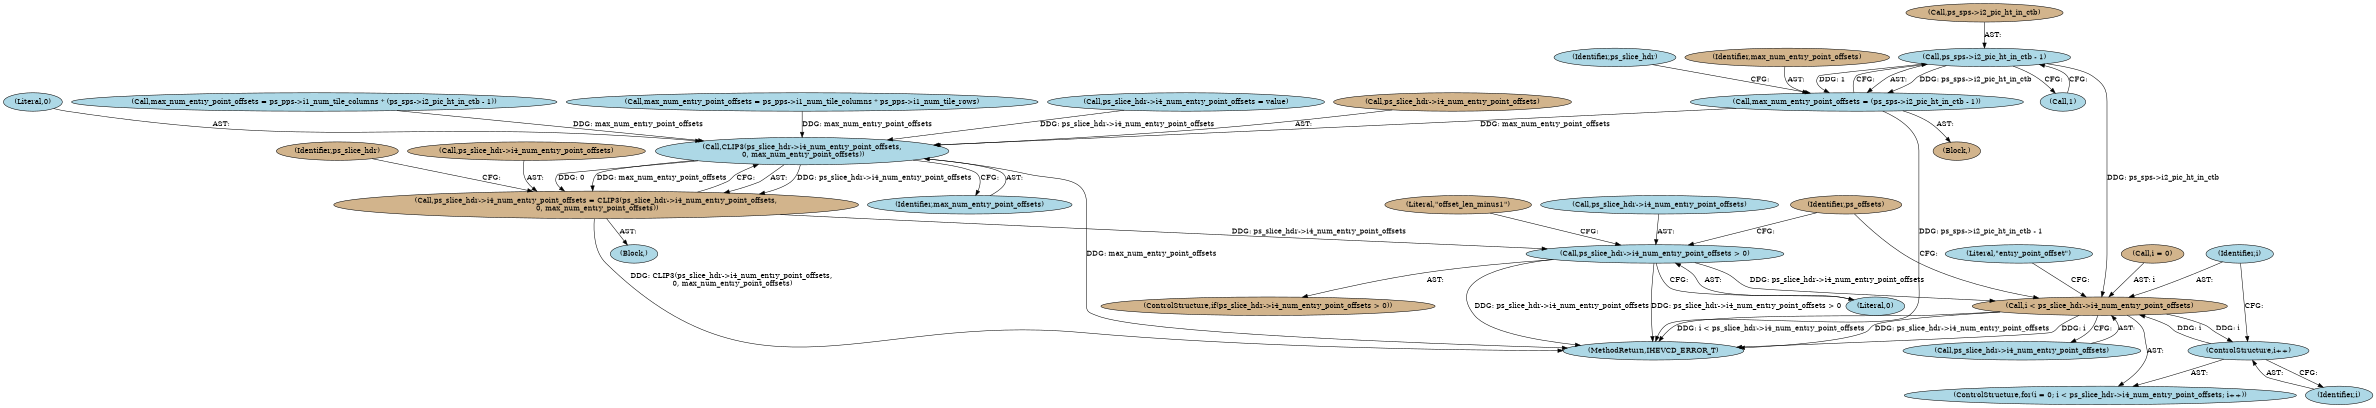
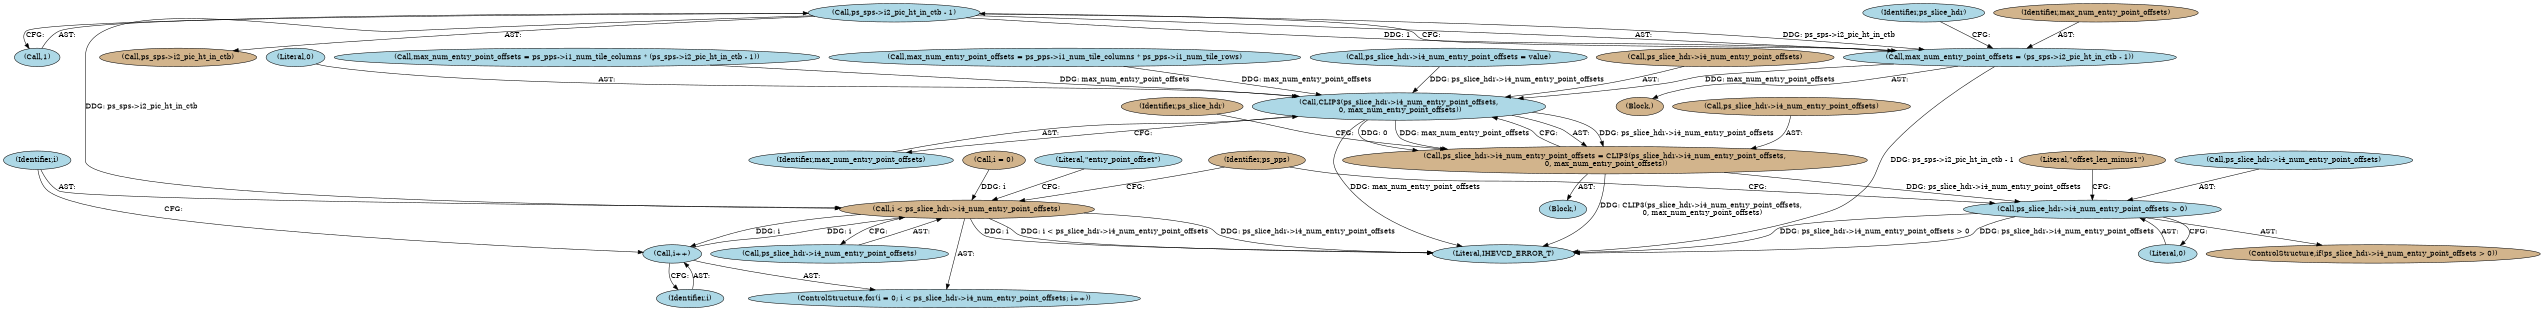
(1985, 33) -> (526, 31)
(2080, 80) -> (68, 35)
(1846, 205) -> (1257, 160)
(2145, 280) -> (994, 187)
(1839, 293) -> none
(1653, 351) -> (1503, 254)
(2248, 351) -> (672, 254)
